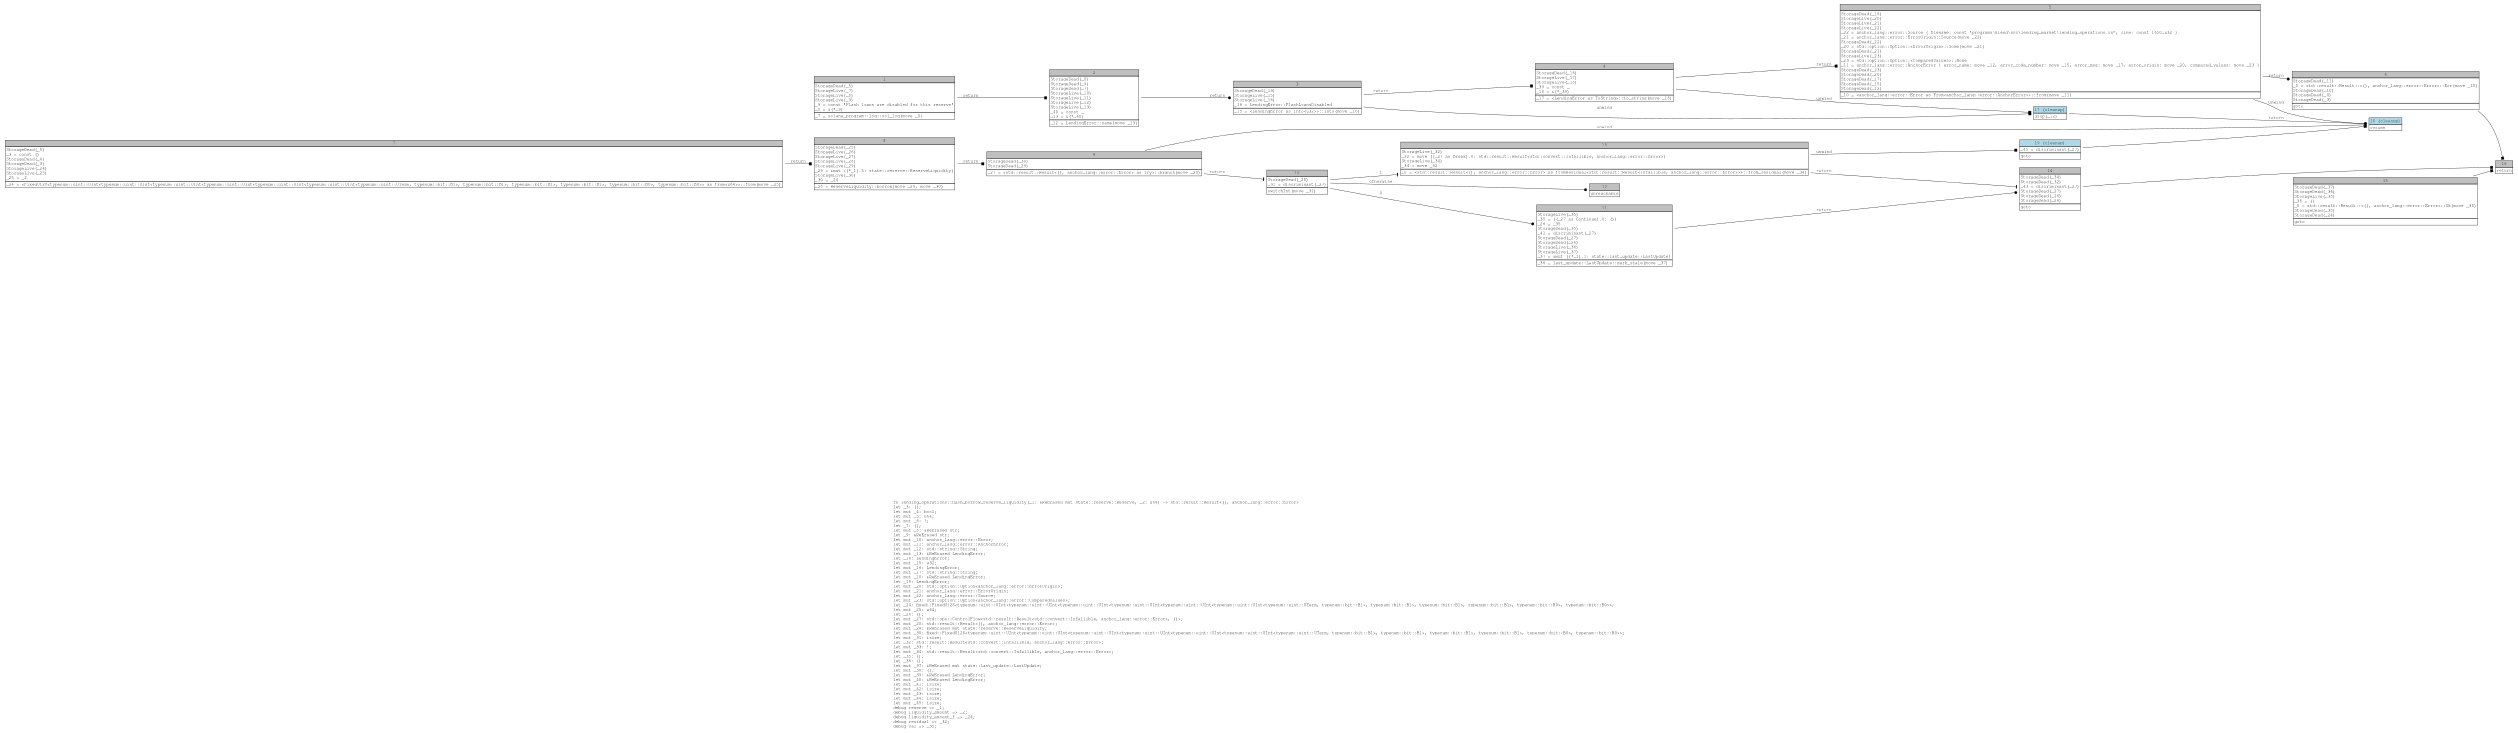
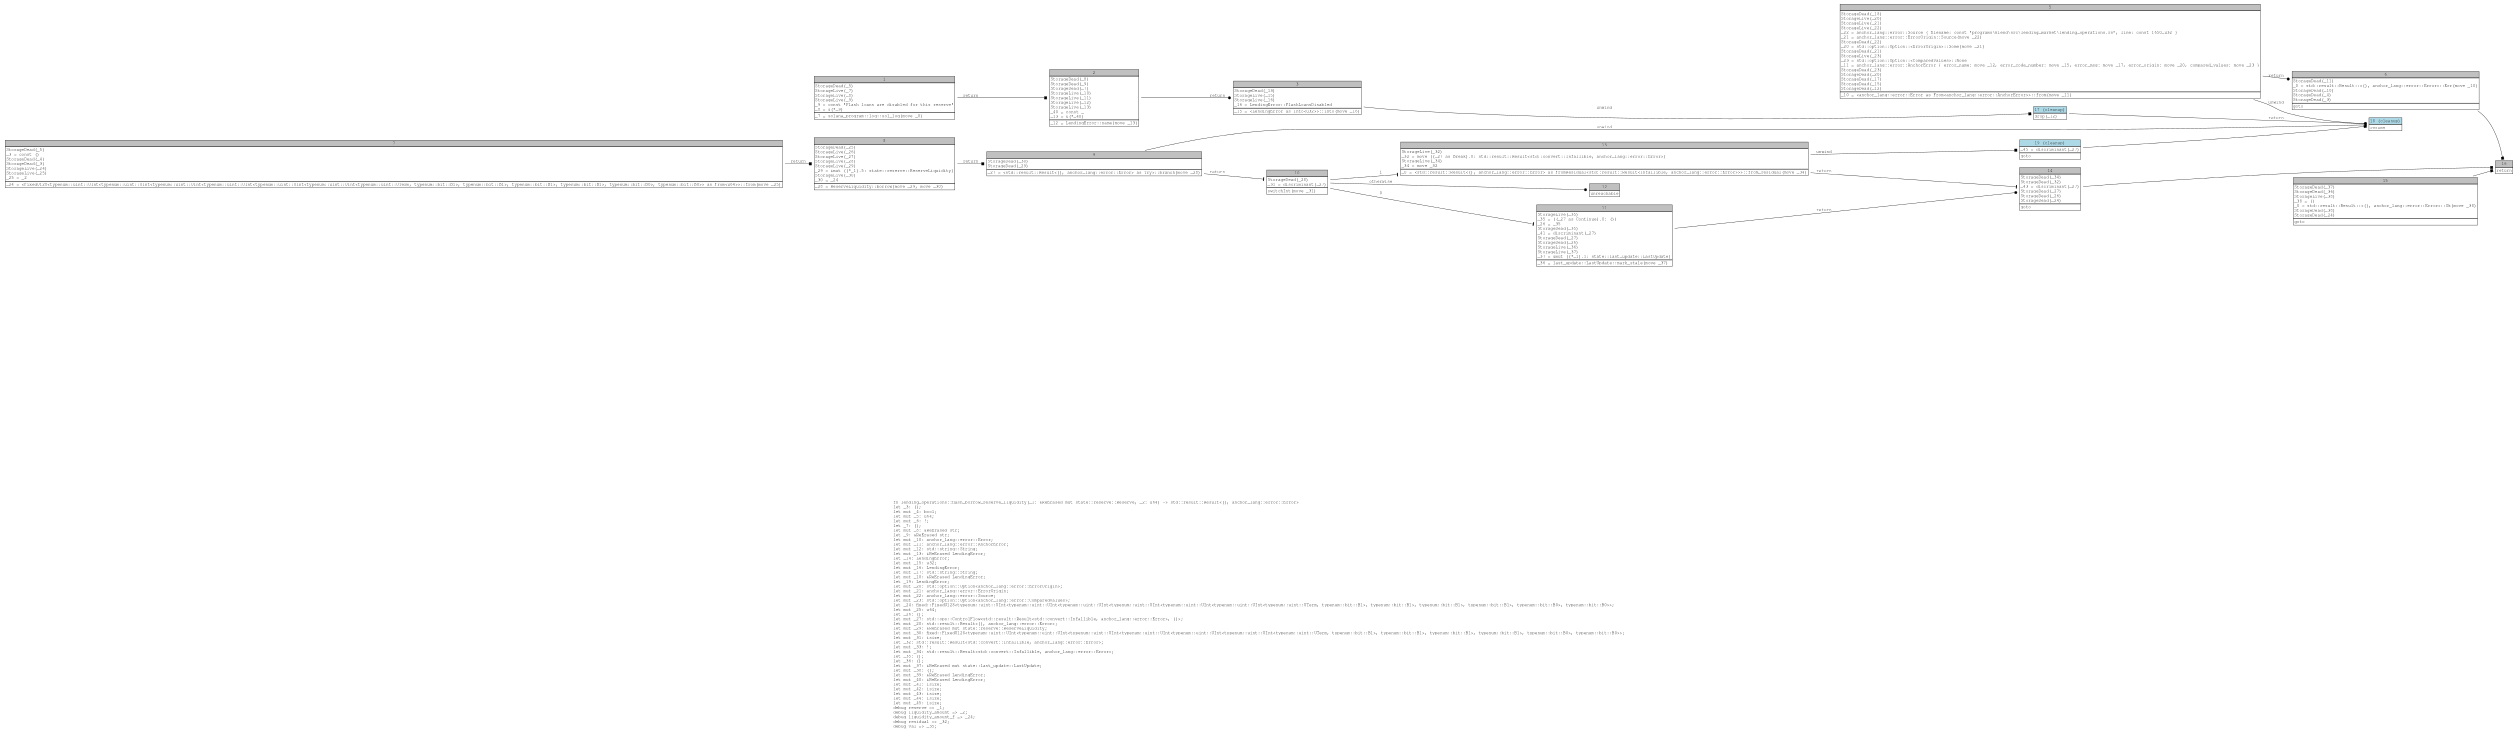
(1604, 82) -> none
(1431, 207) -> (1431, 207)
